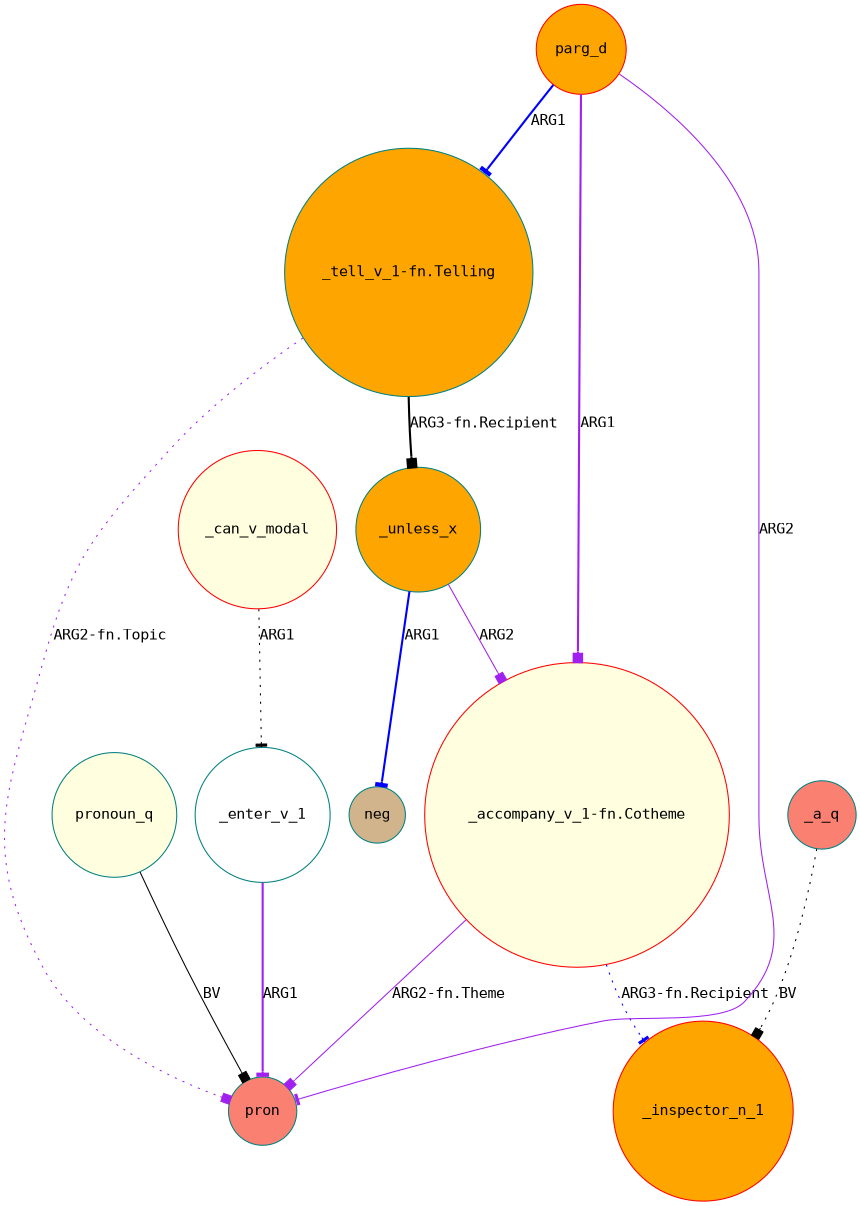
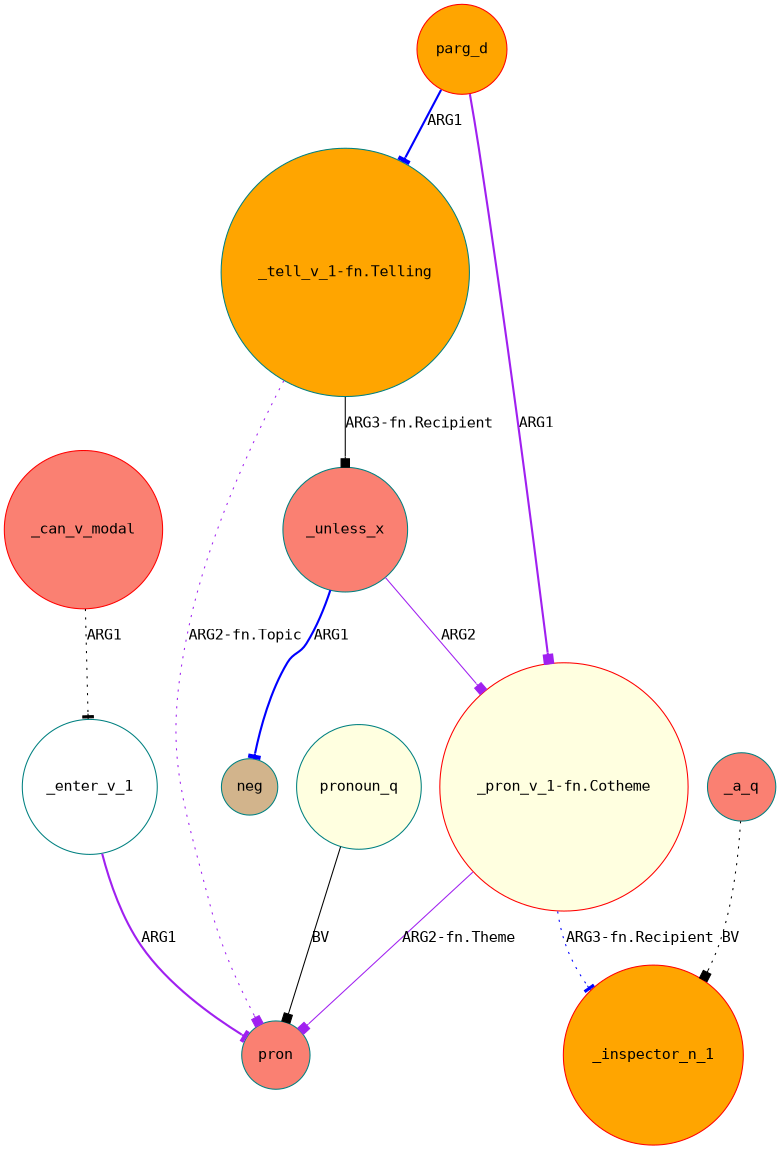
(410, 427) -> (345, 427)
(257, 530) -> (83, 530)
(418, 530) -> (345, 530)
(759, 744) -> none
(577, 815) -> (564, 787)
